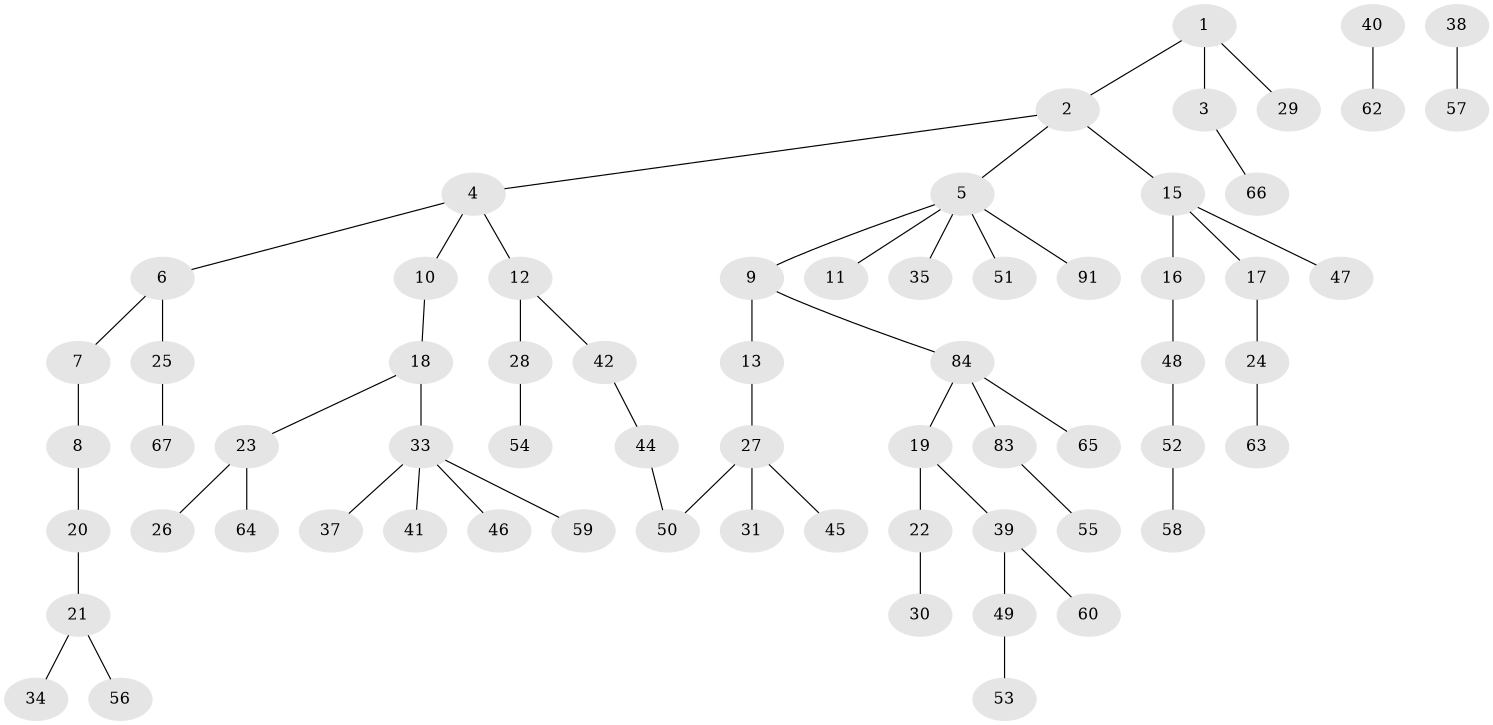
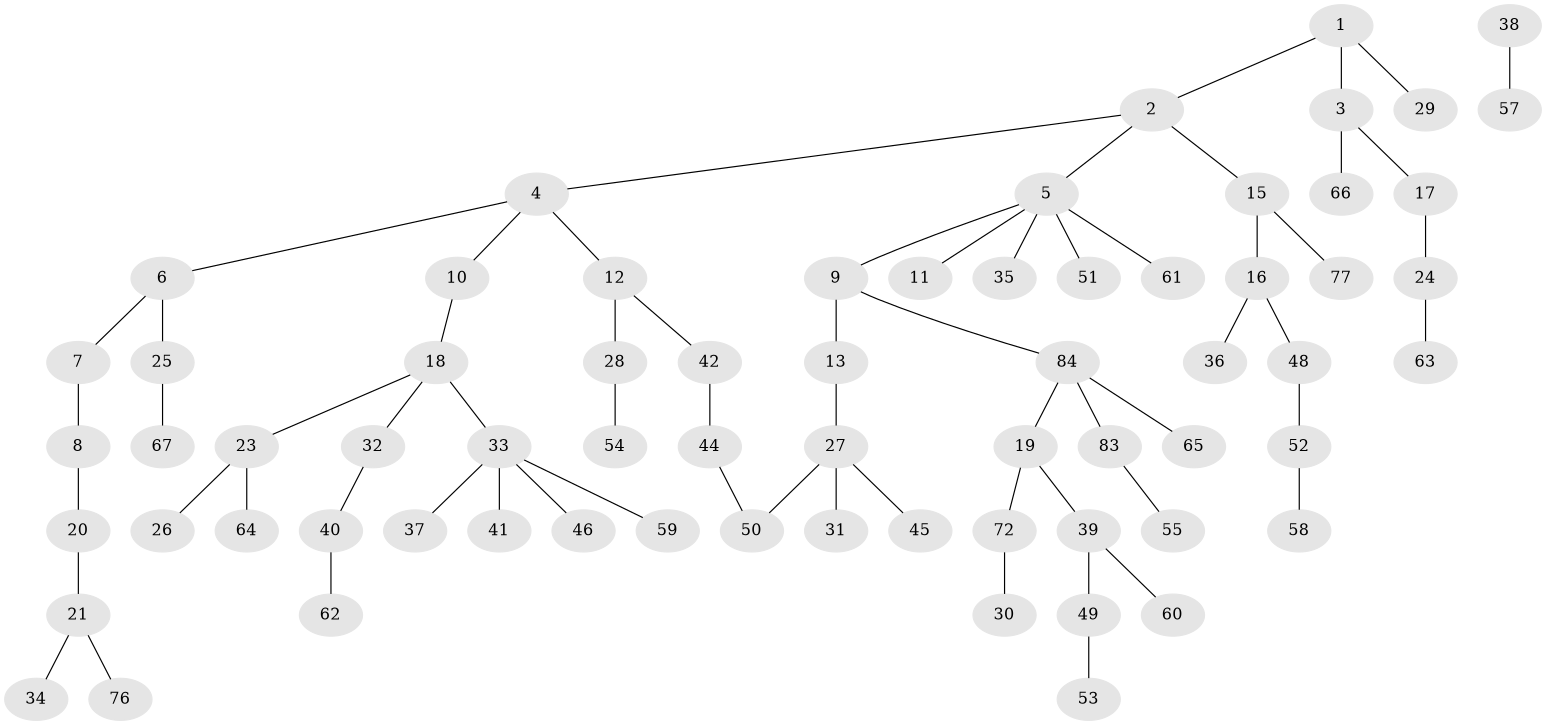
(1215, 236) -> (1383, 152)
(1089, 278) -> (1173, 278)
(1341, 278) -> (1341, 278)
none -> (1215, 363)
none -> (373, 447)
(920, 531) -> (1005, 531)
(120, 699) -> (120, 699)
